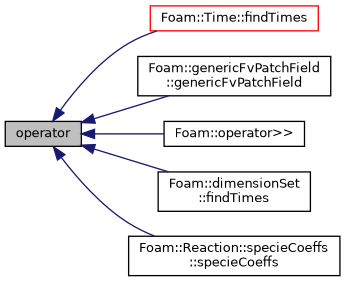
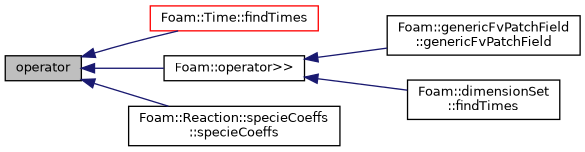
(131, 107) -> (353, 53)
(131, 160) -> (363, 84)
